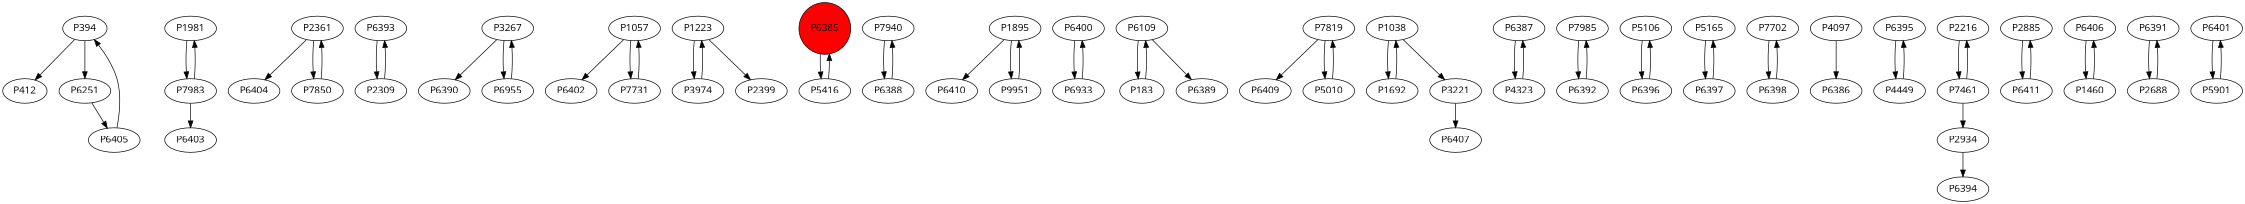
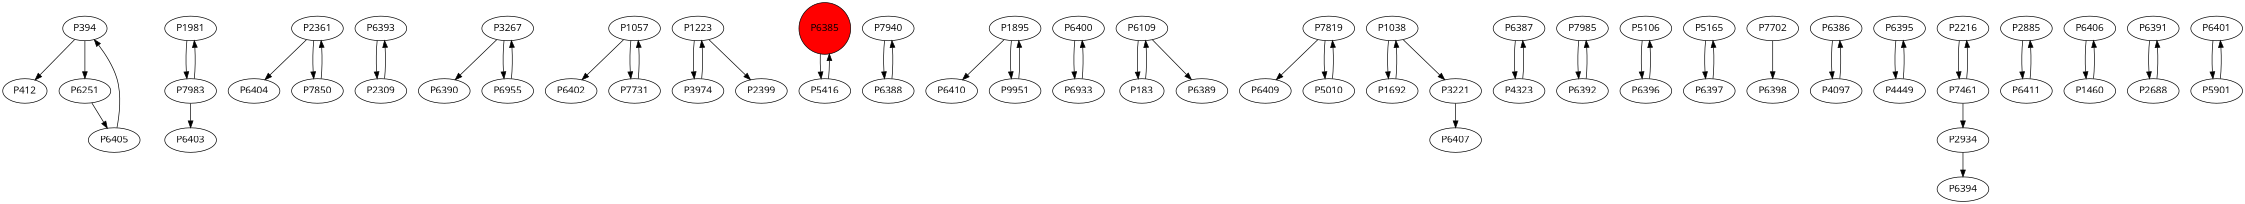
none -> (1832, 56)
(1777, 63) -> none
